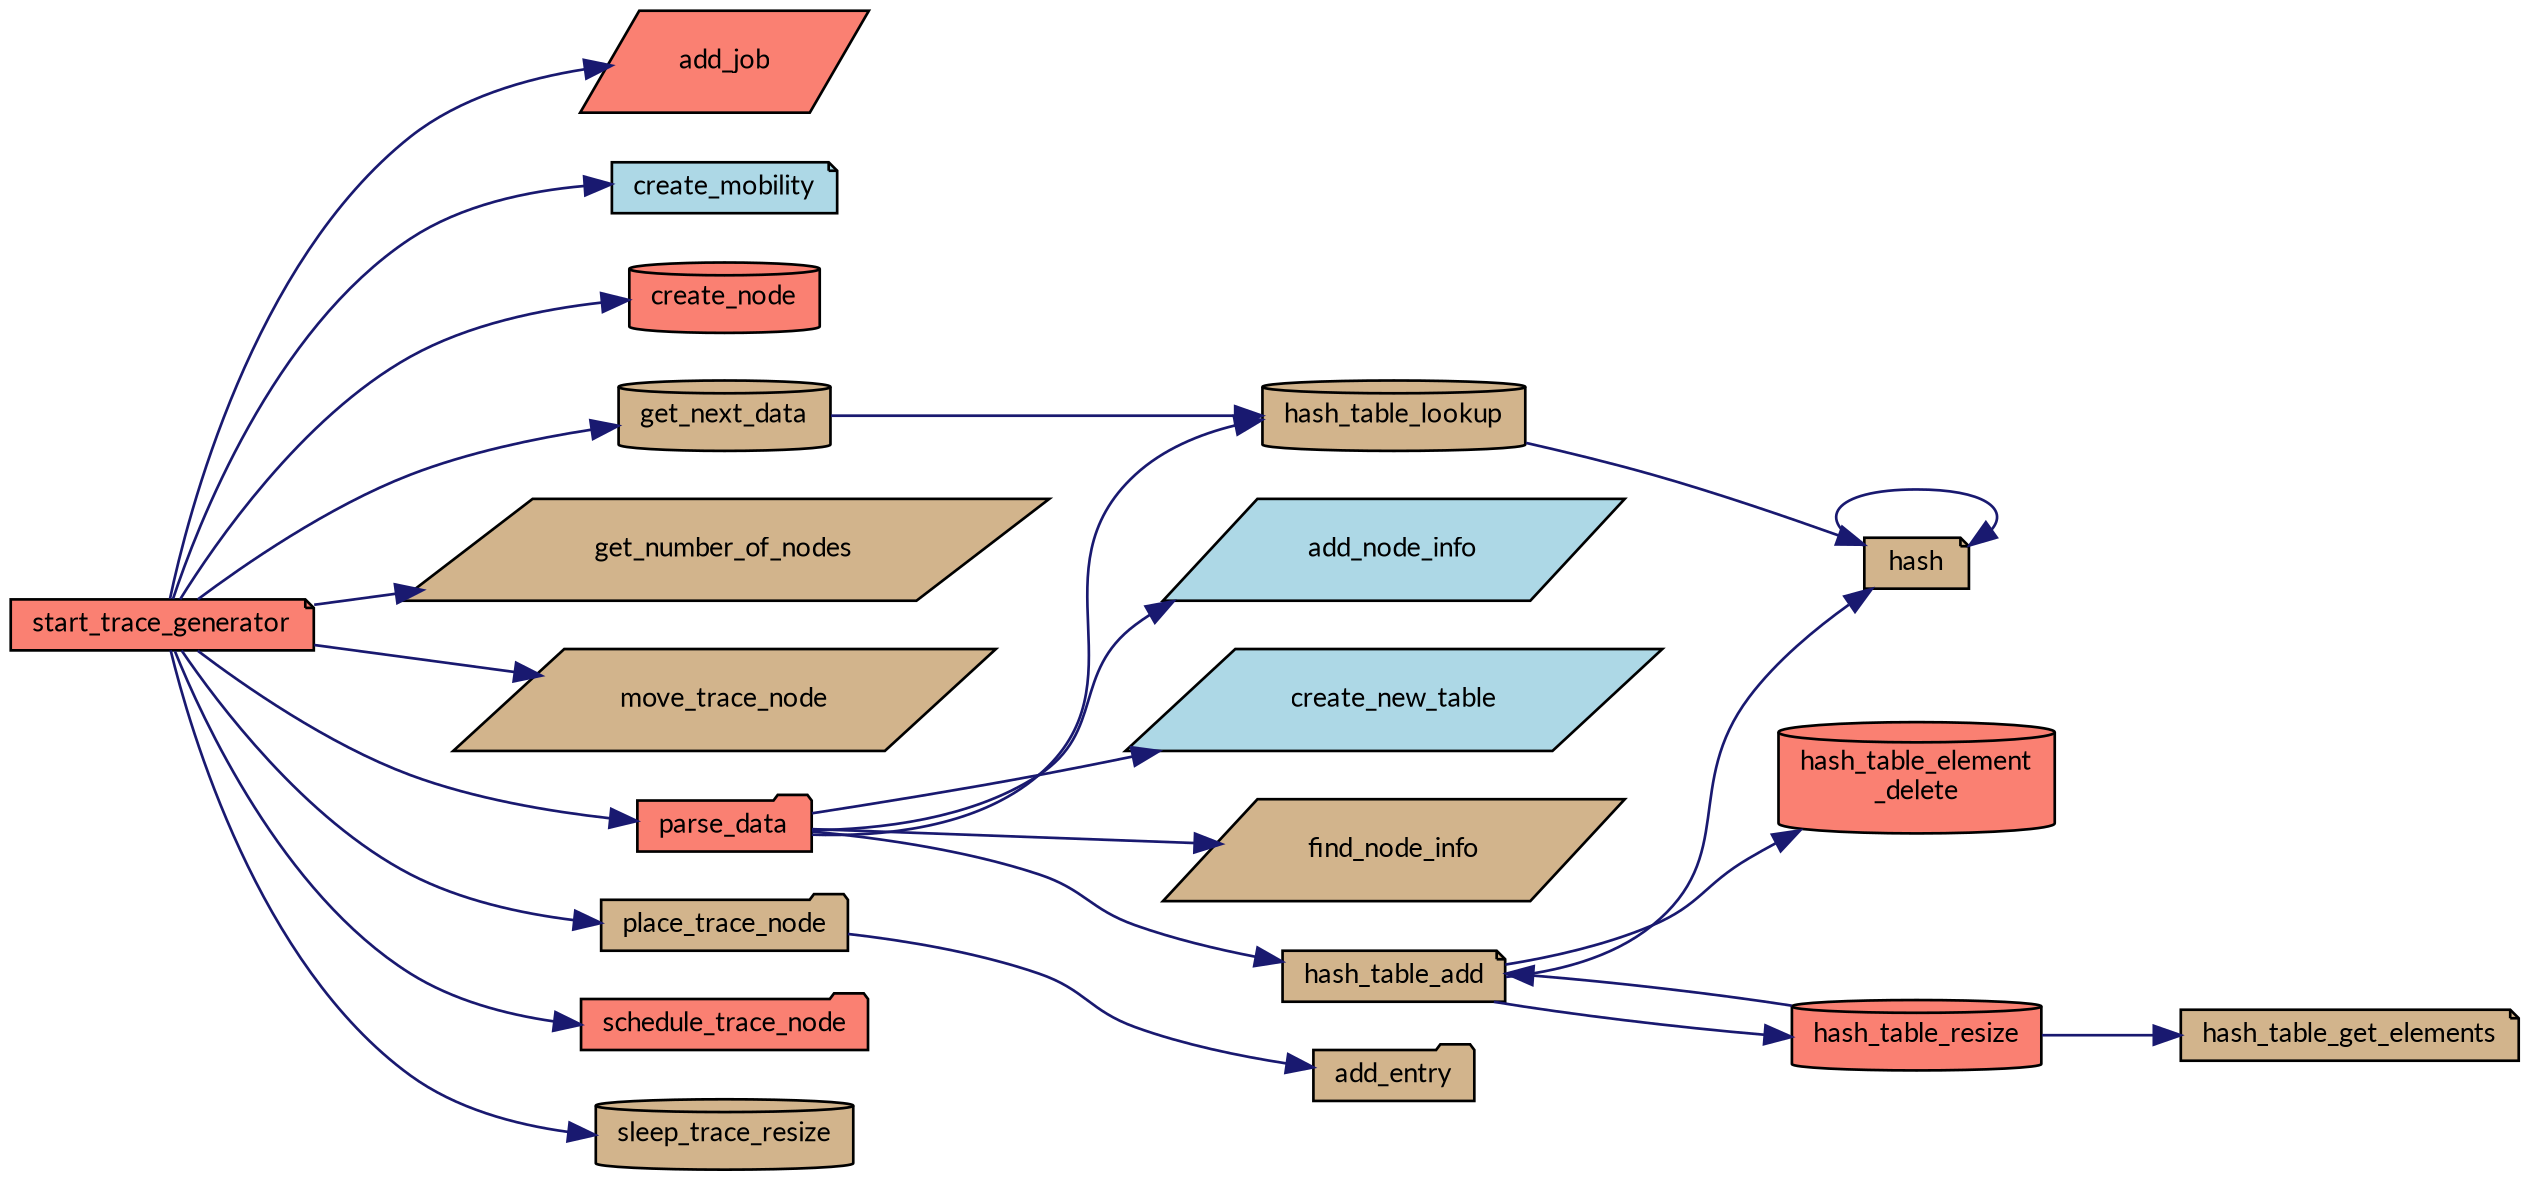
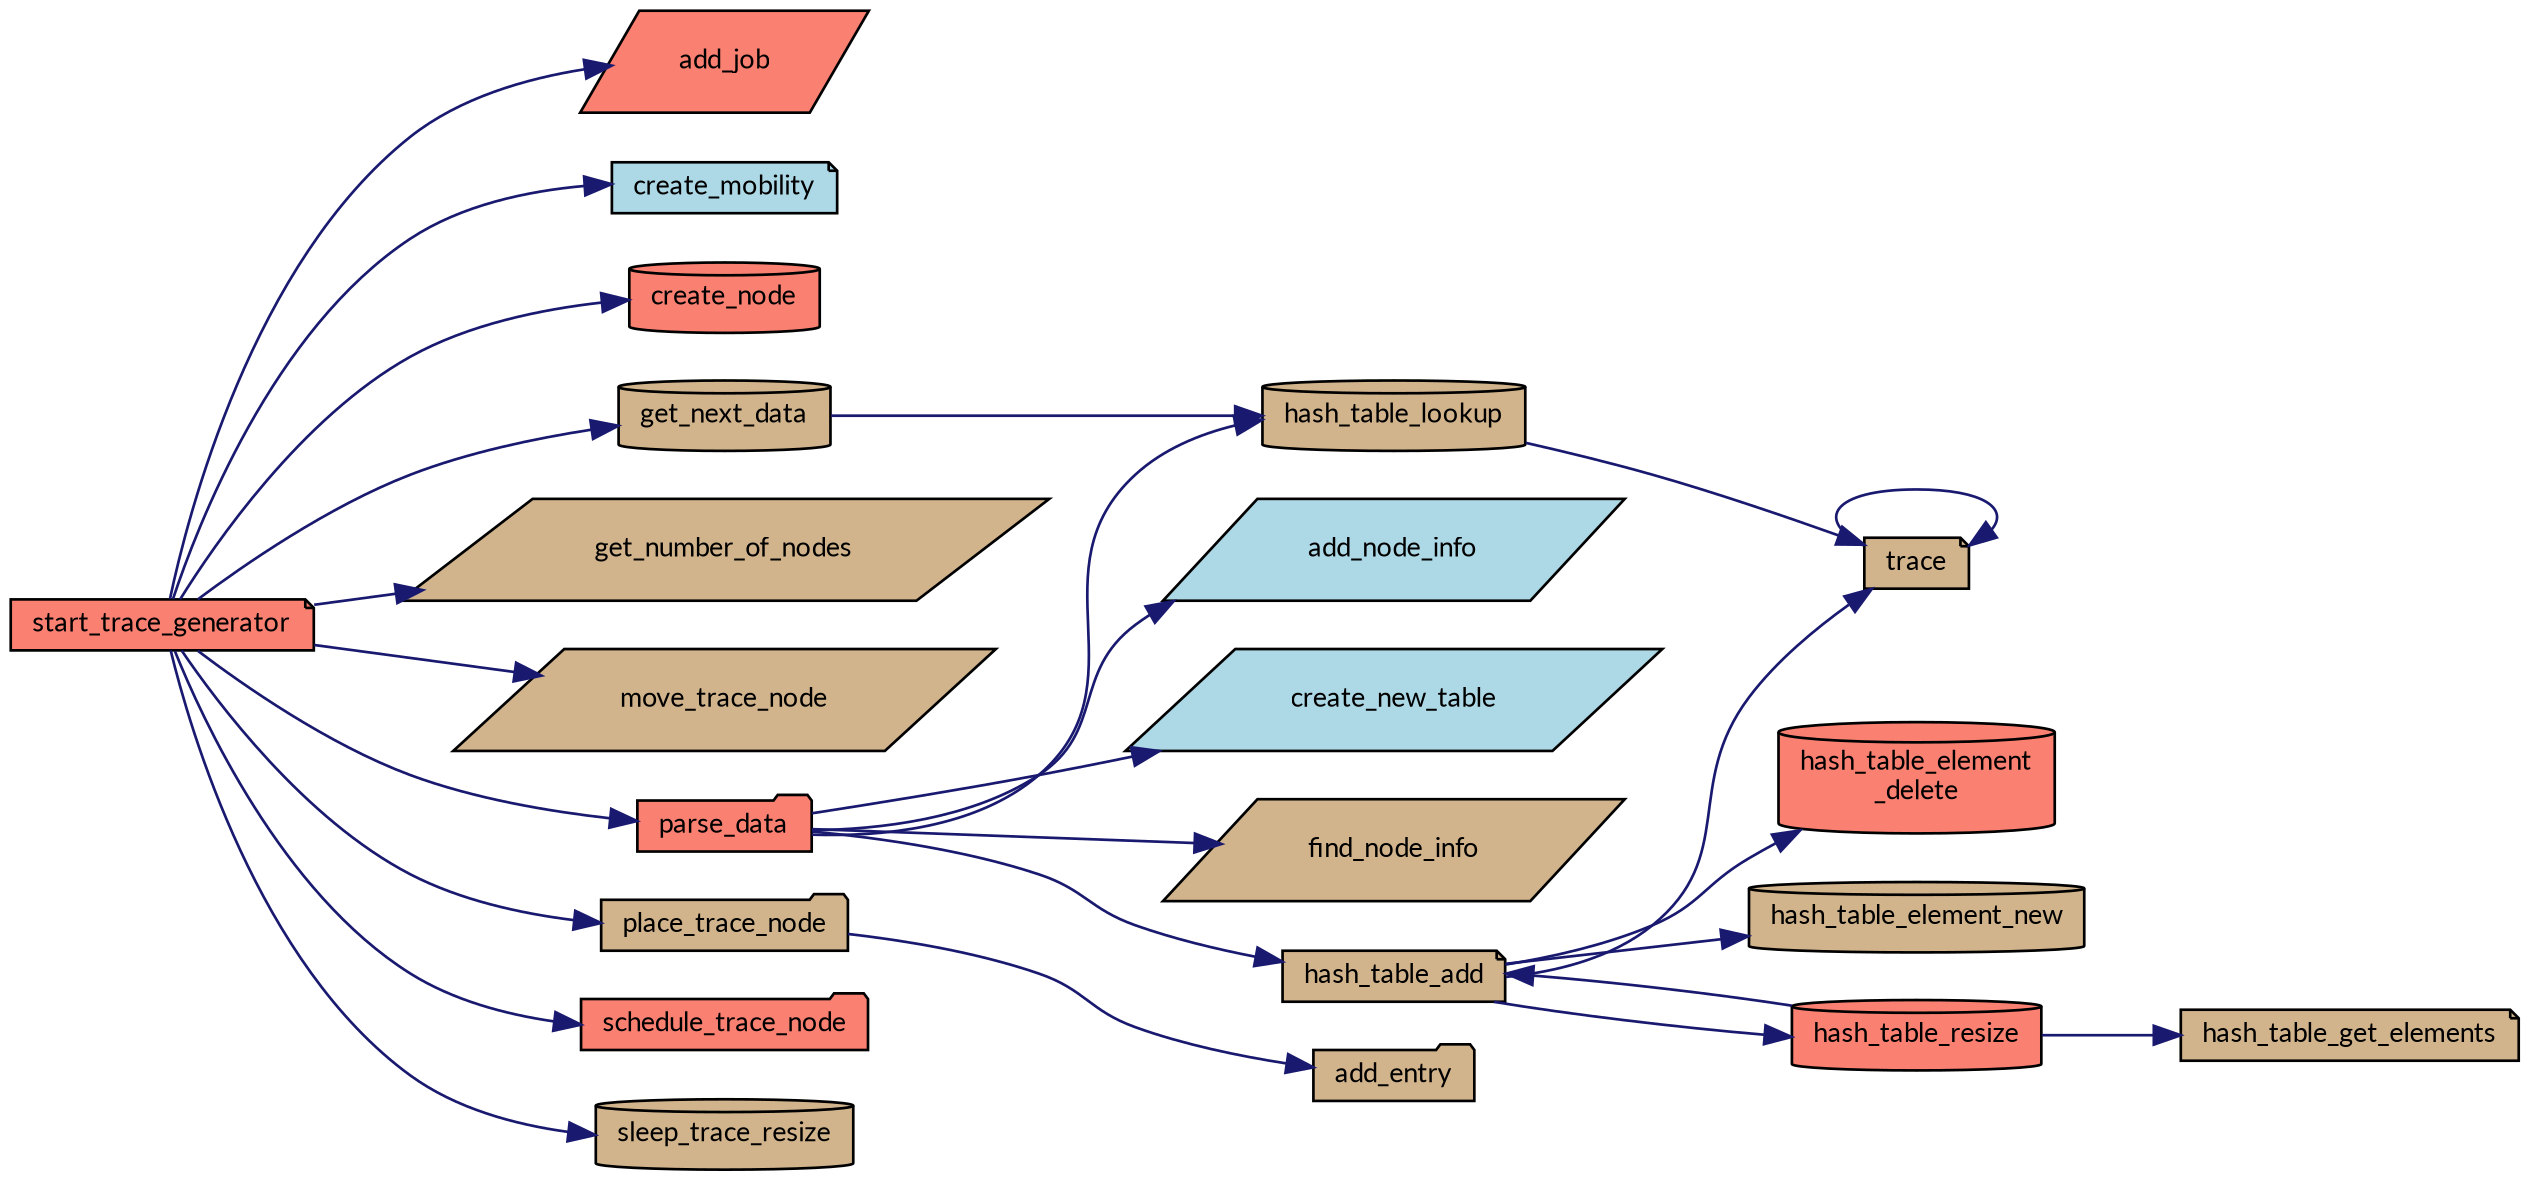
(1917, 563) -> (1917, 563)
none -> (1917, 917)
